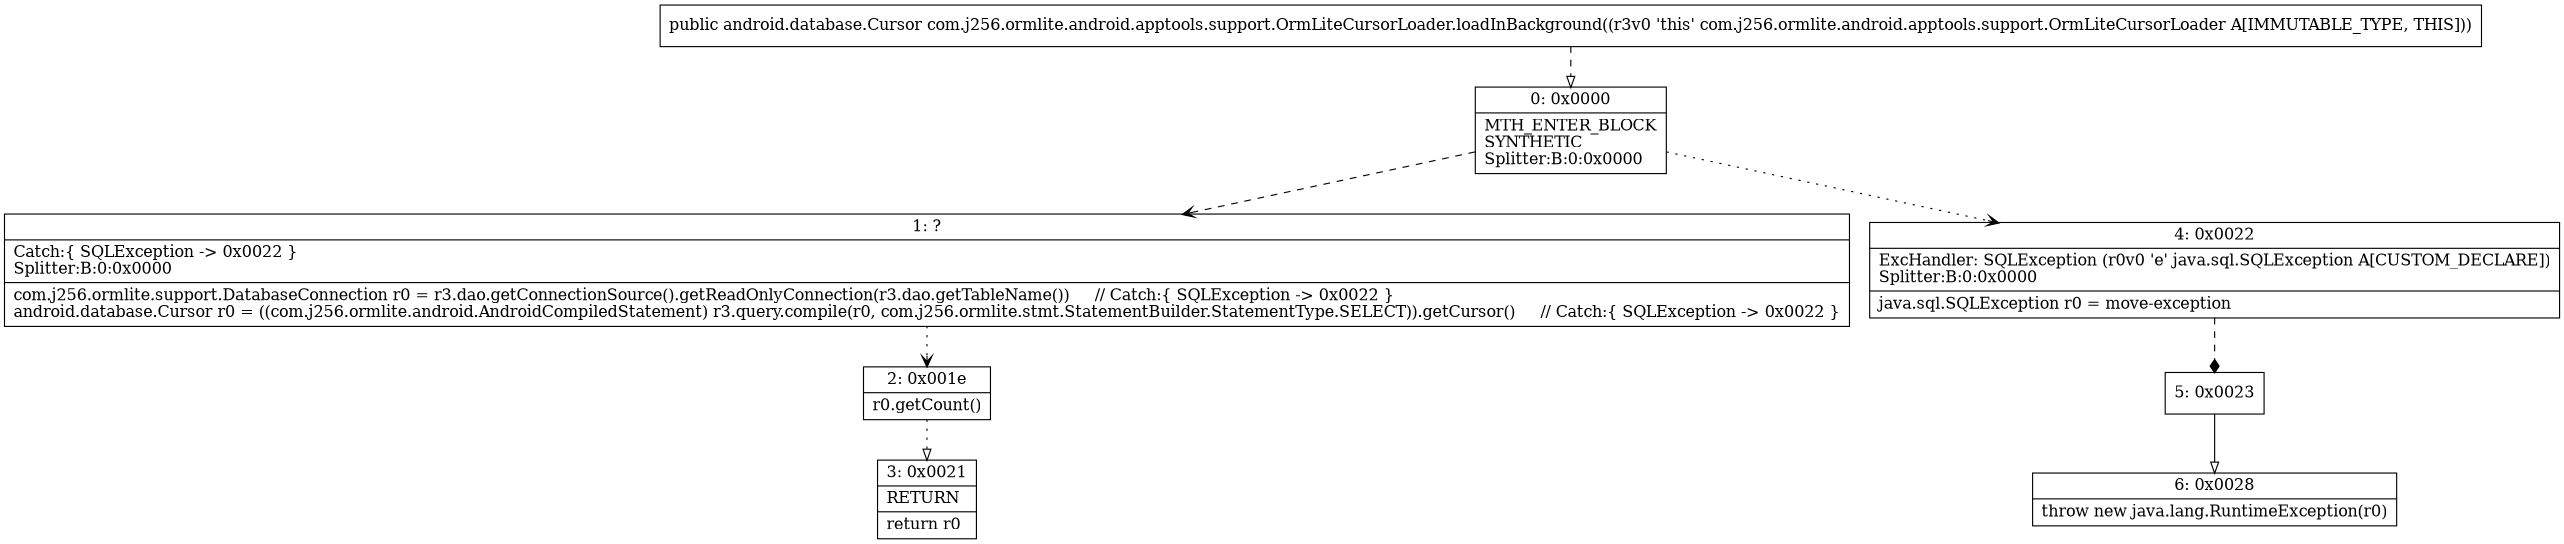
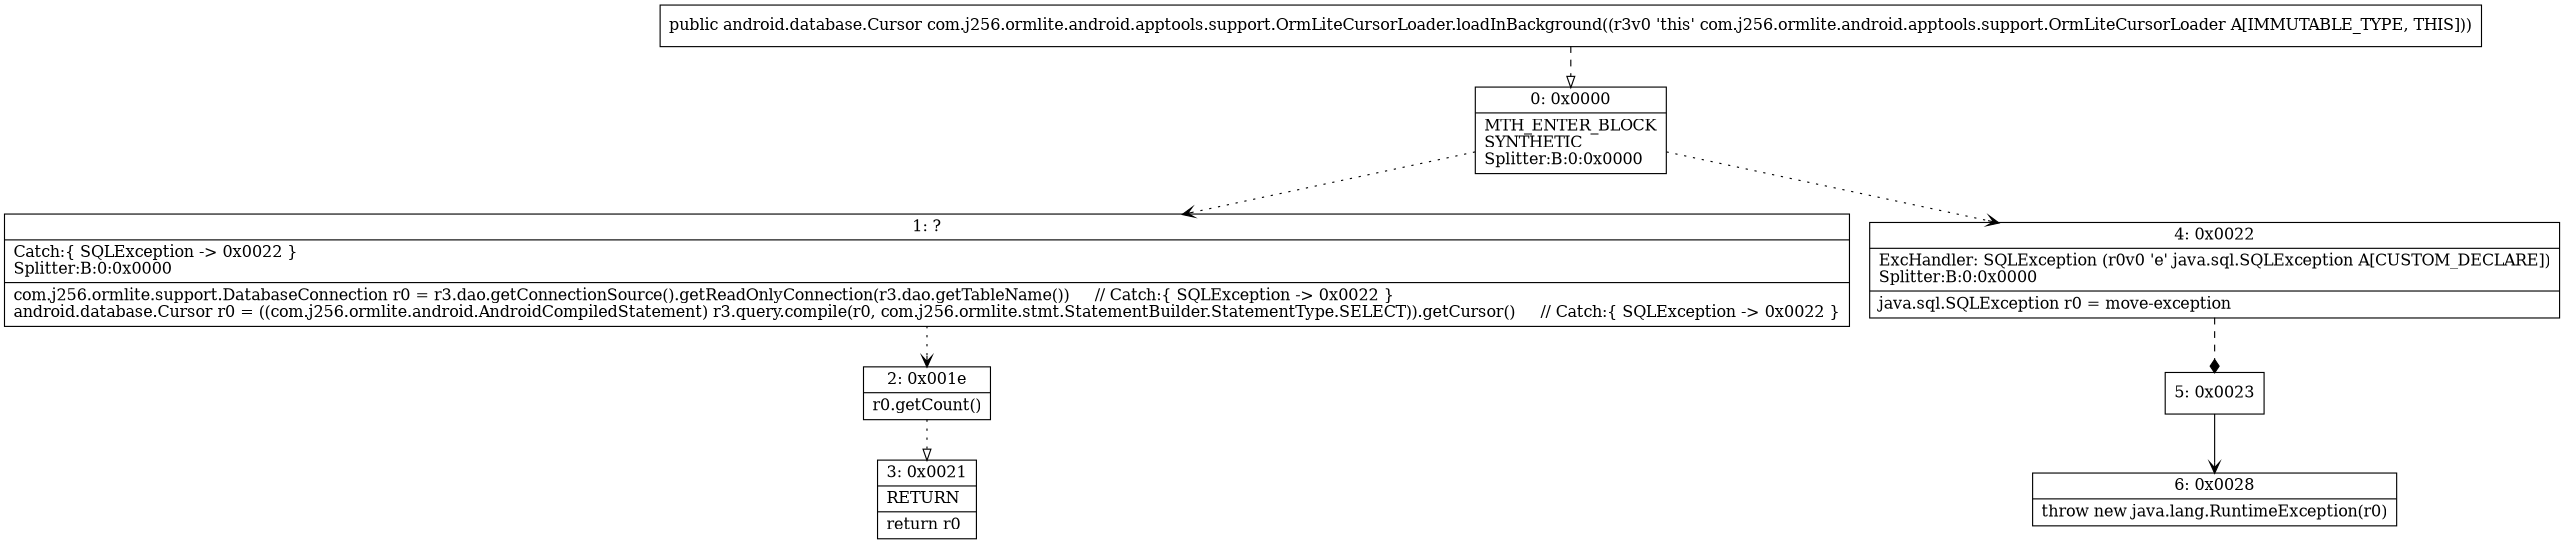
(1334, 182) -> (1334, 182)
(2215, 438) -> (2215, 438)
